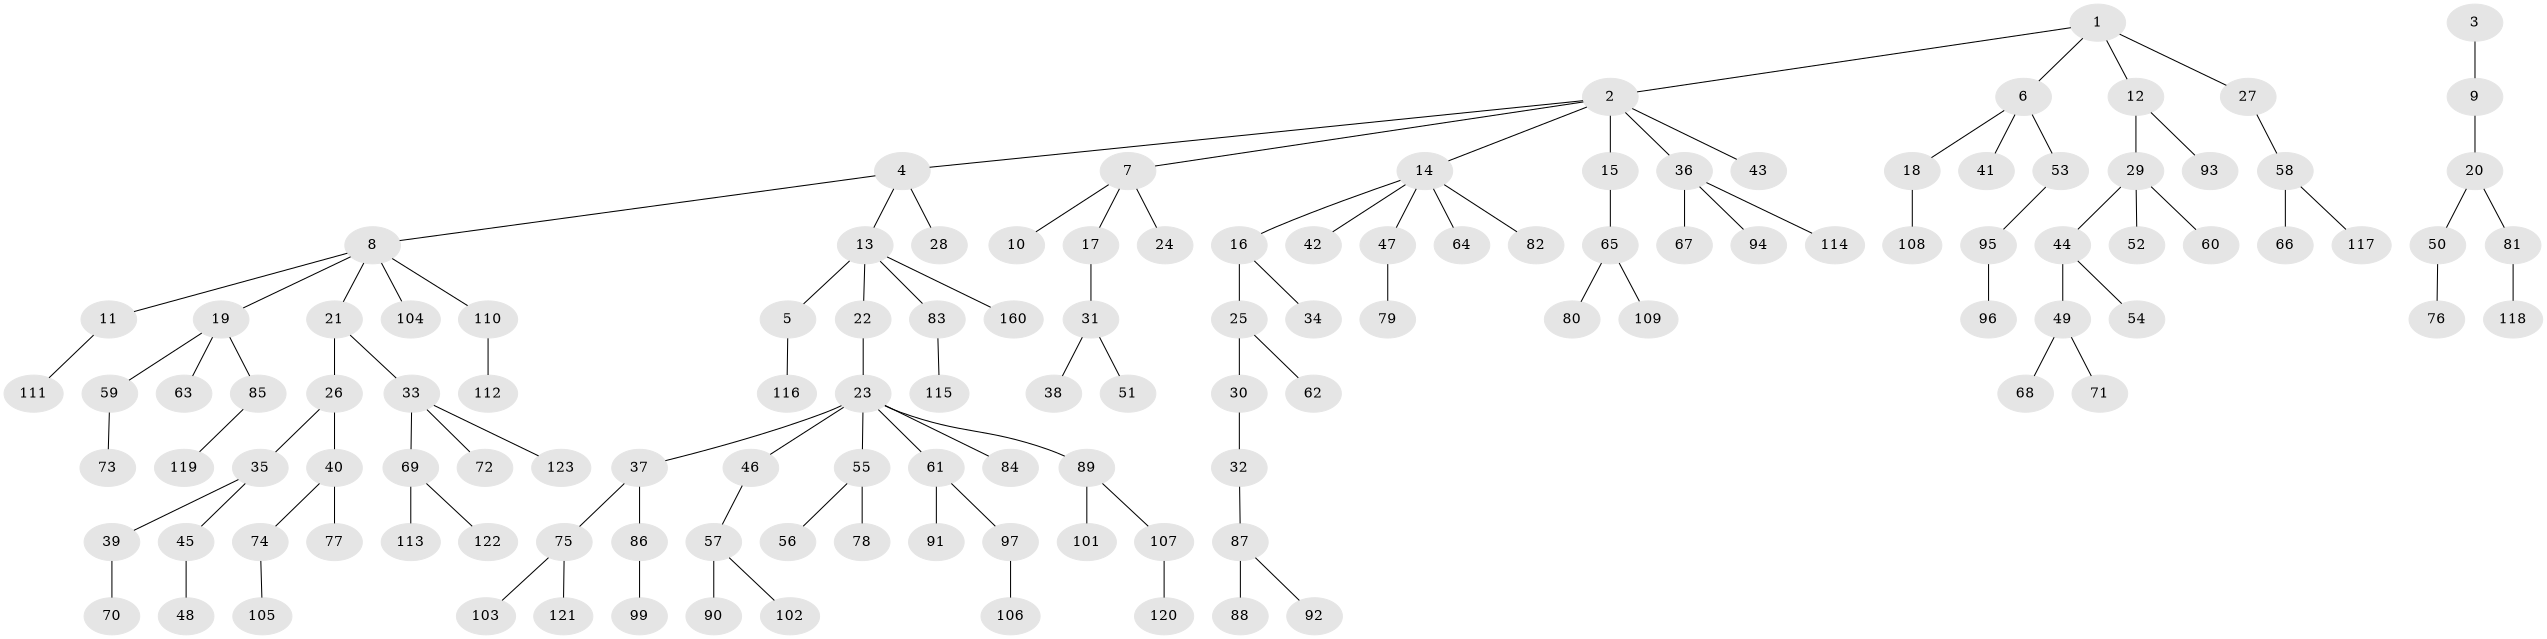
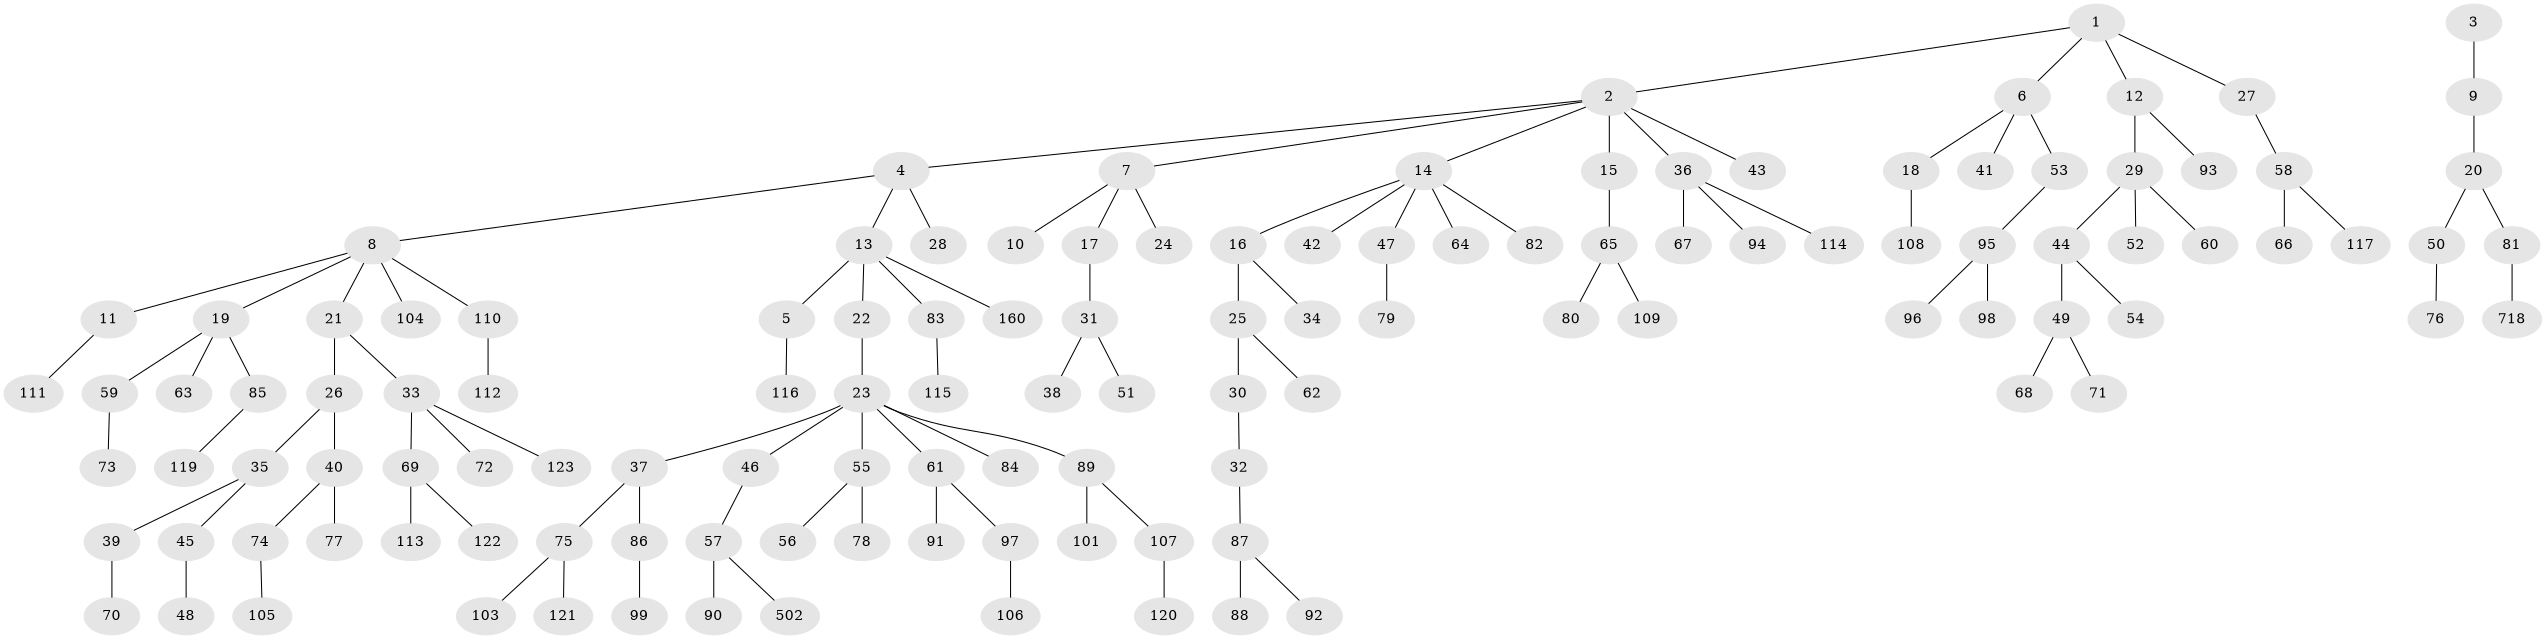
none -> (1988, 319)
(2513, 319) -> (2512, 319)
(790, 616) -> (790, 616)
